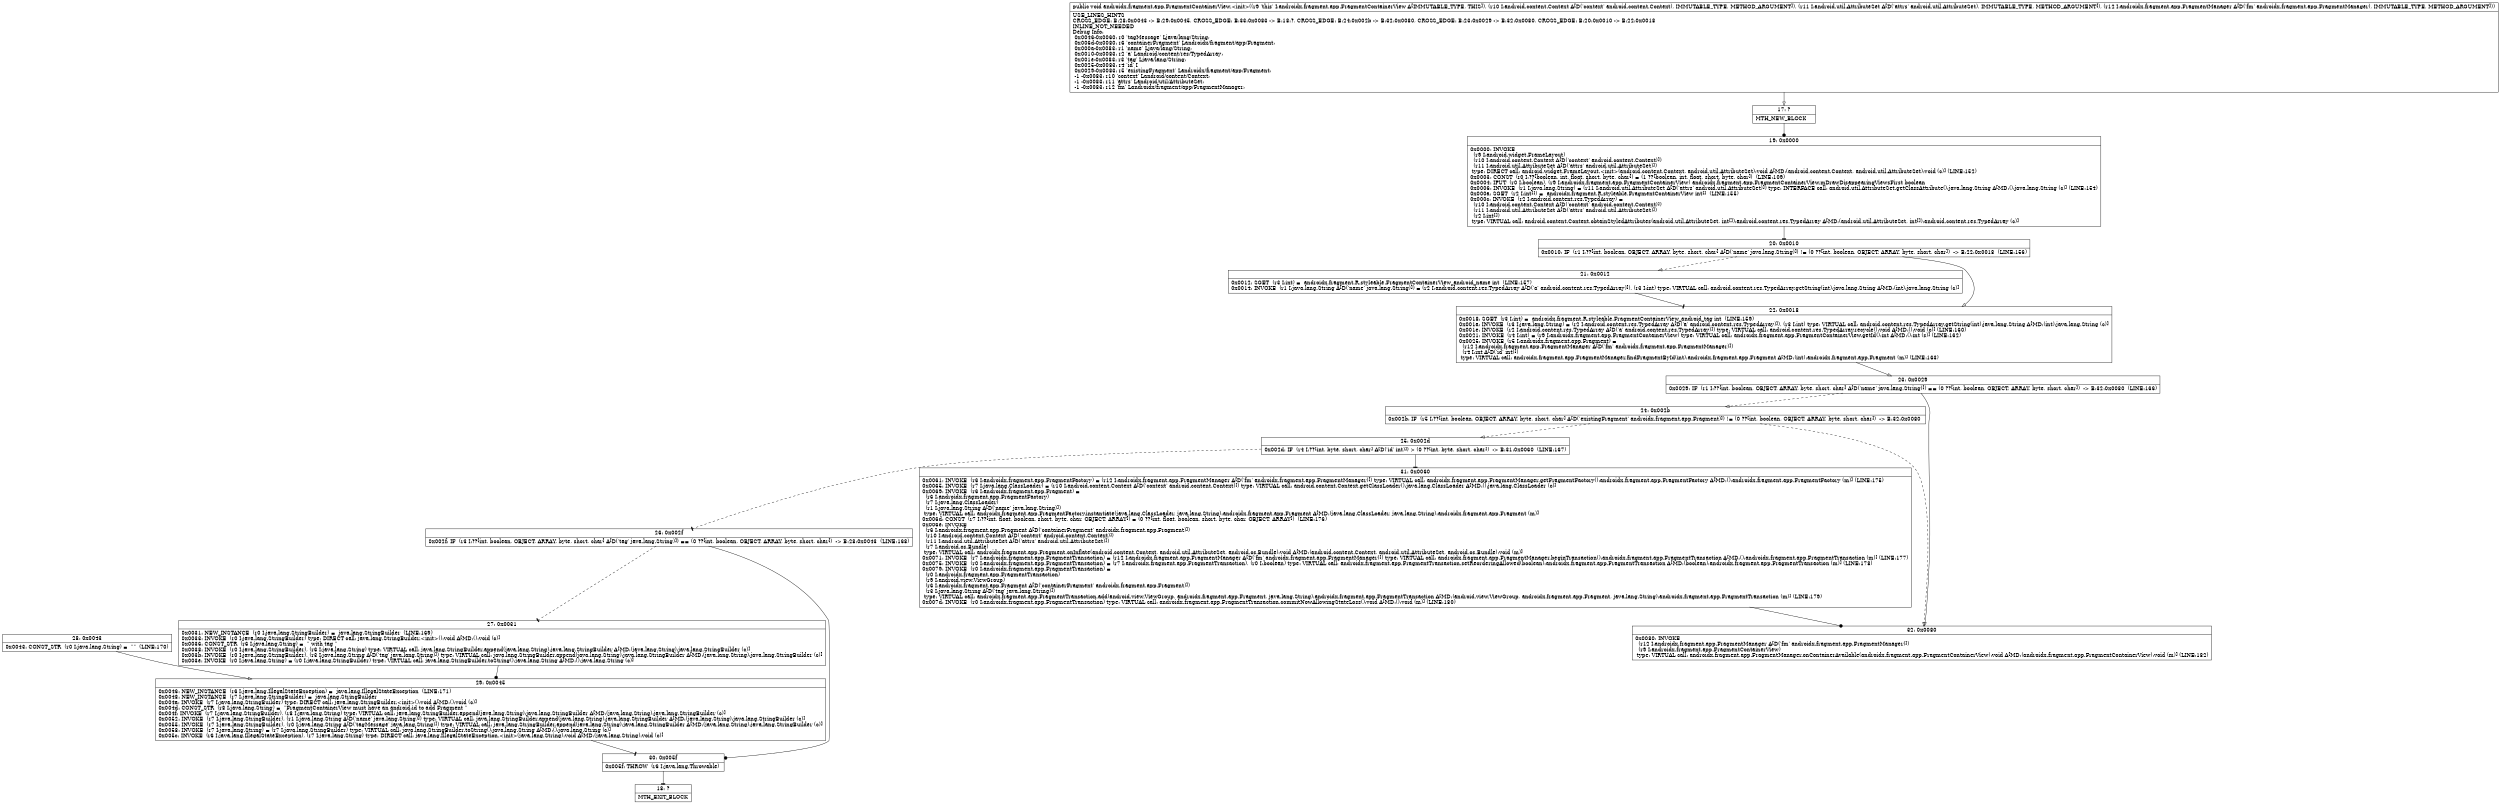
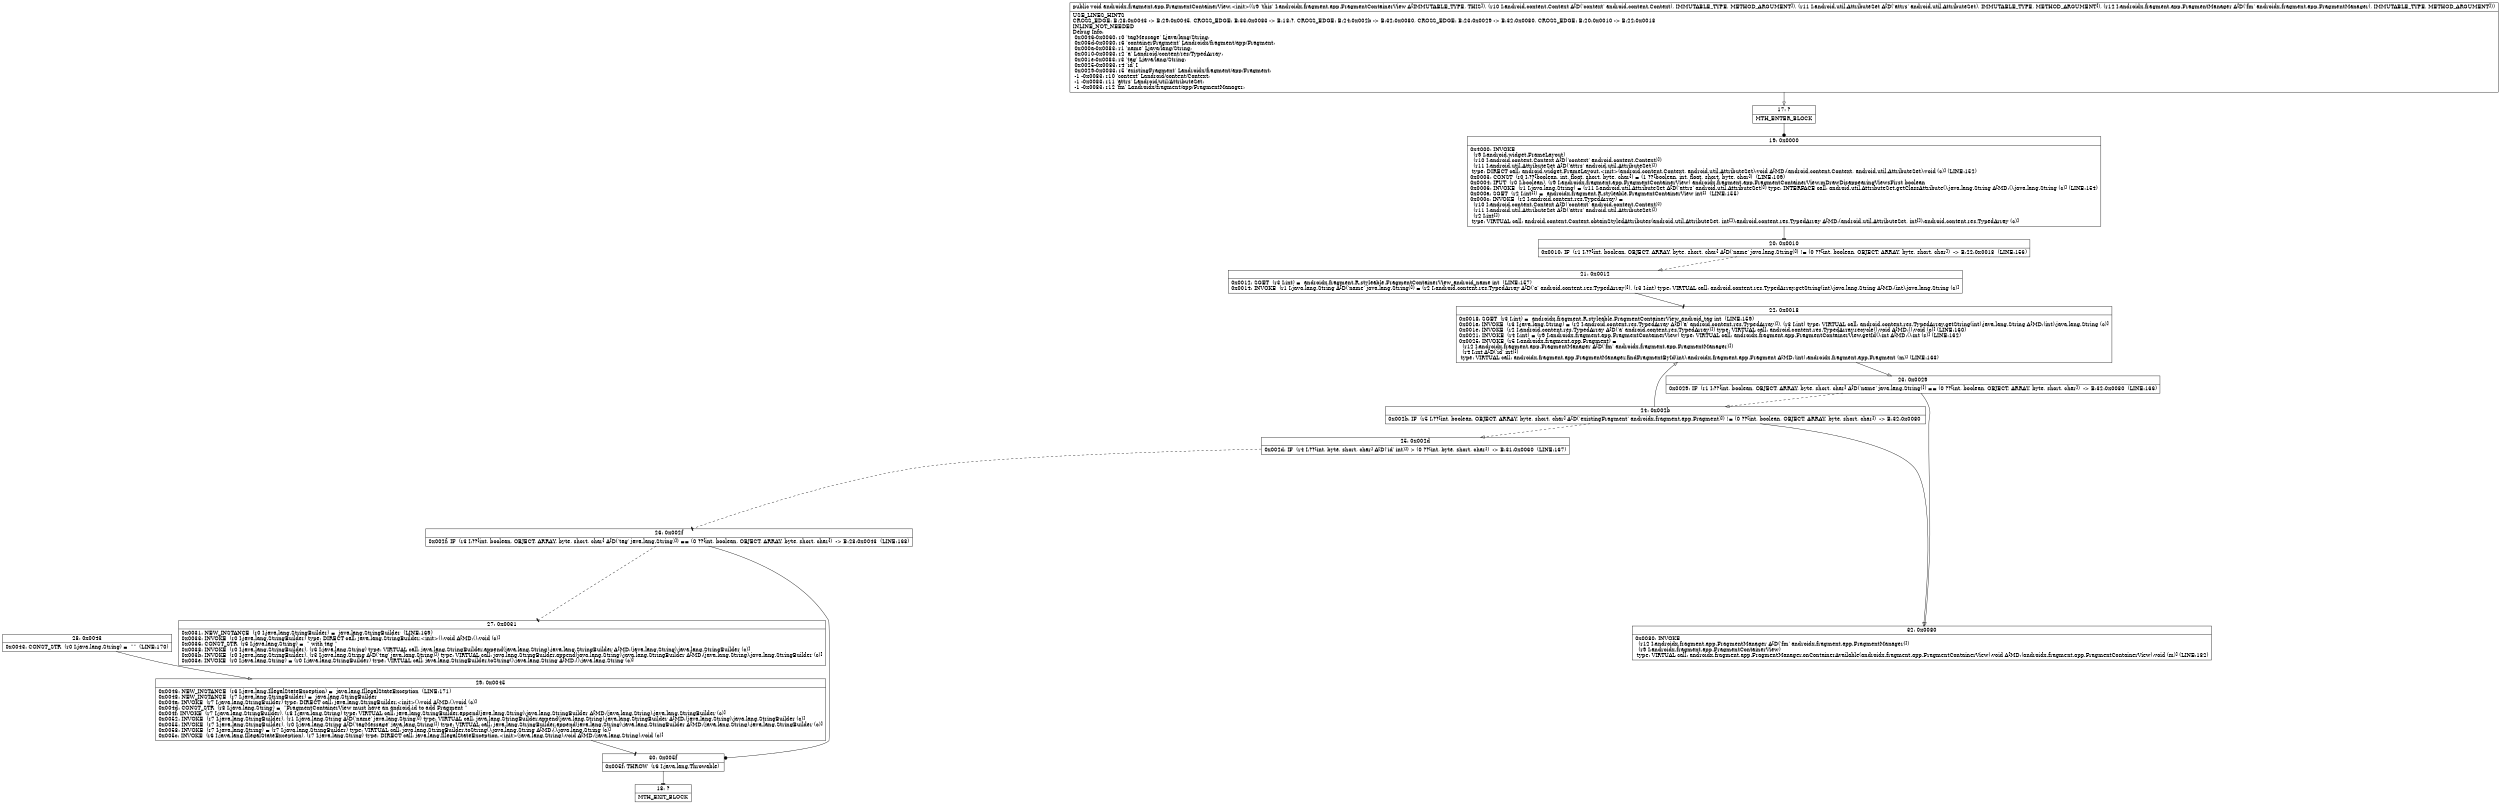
(1781, 119) -> (1784, 119)
(1494, 150) -> (1494, 150)
(1954, 265) -> (1658, 383)
(1912, 466) -> (1912, 466)
(1415, 538) -> none
(497, 671) -> none
